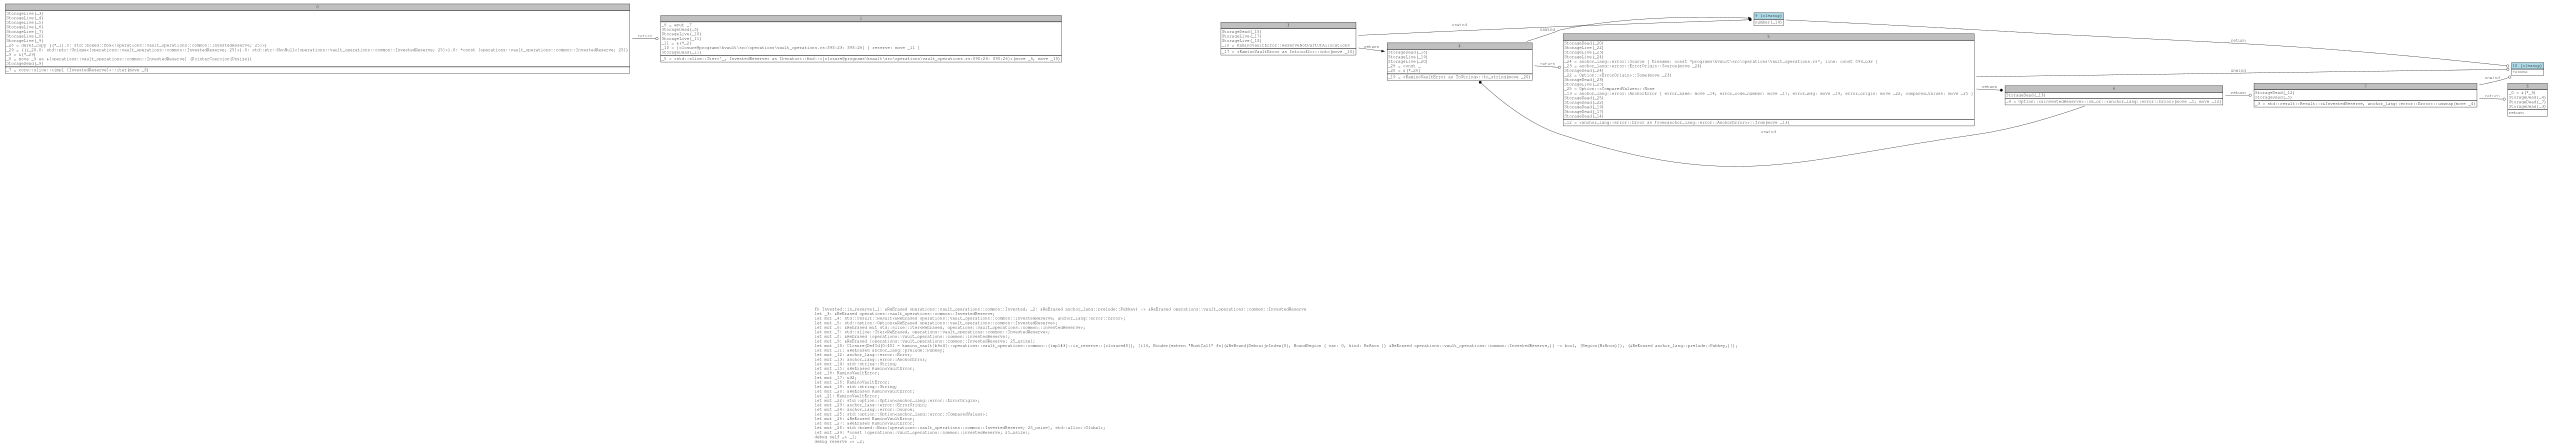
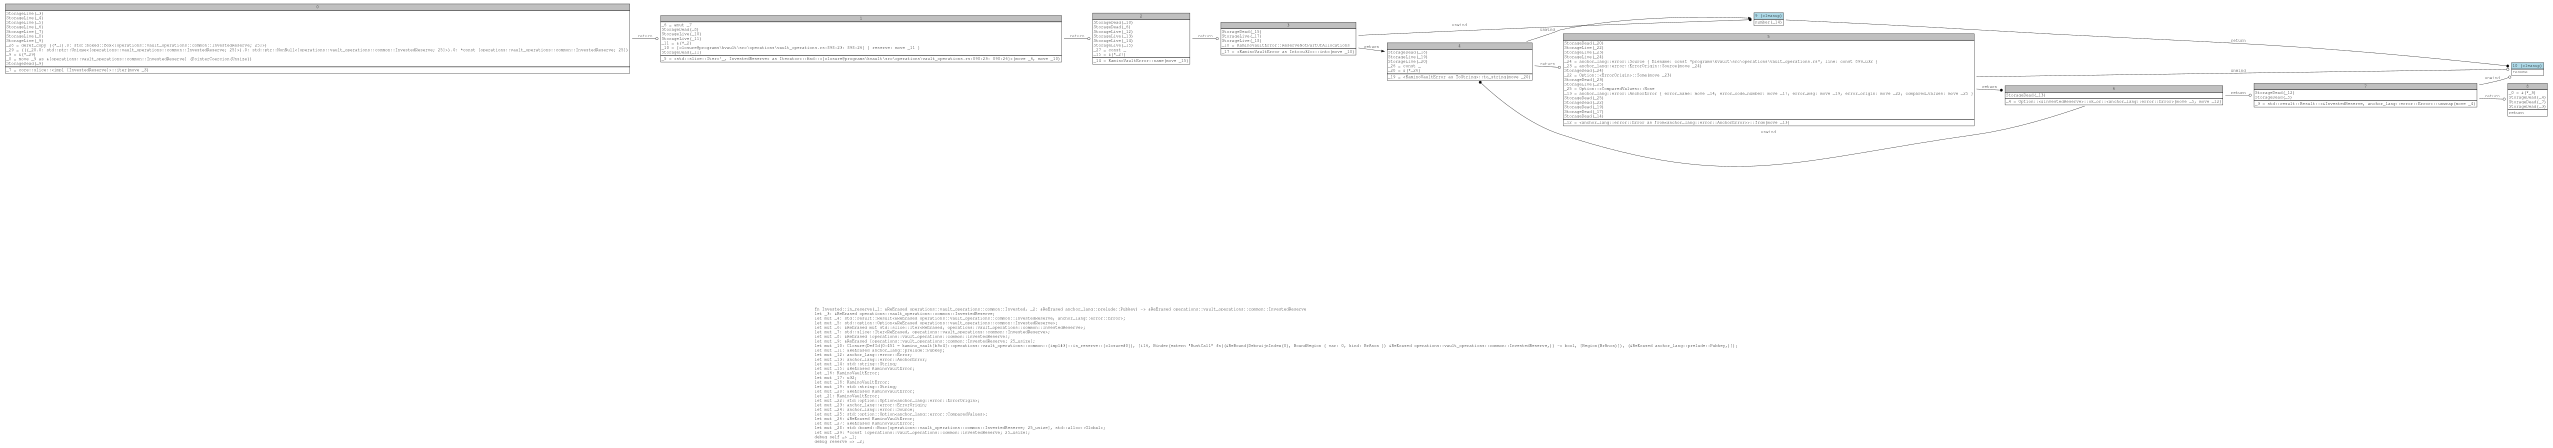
none -> (1141, 39)
(2146, 39) -> (2146, 39)
